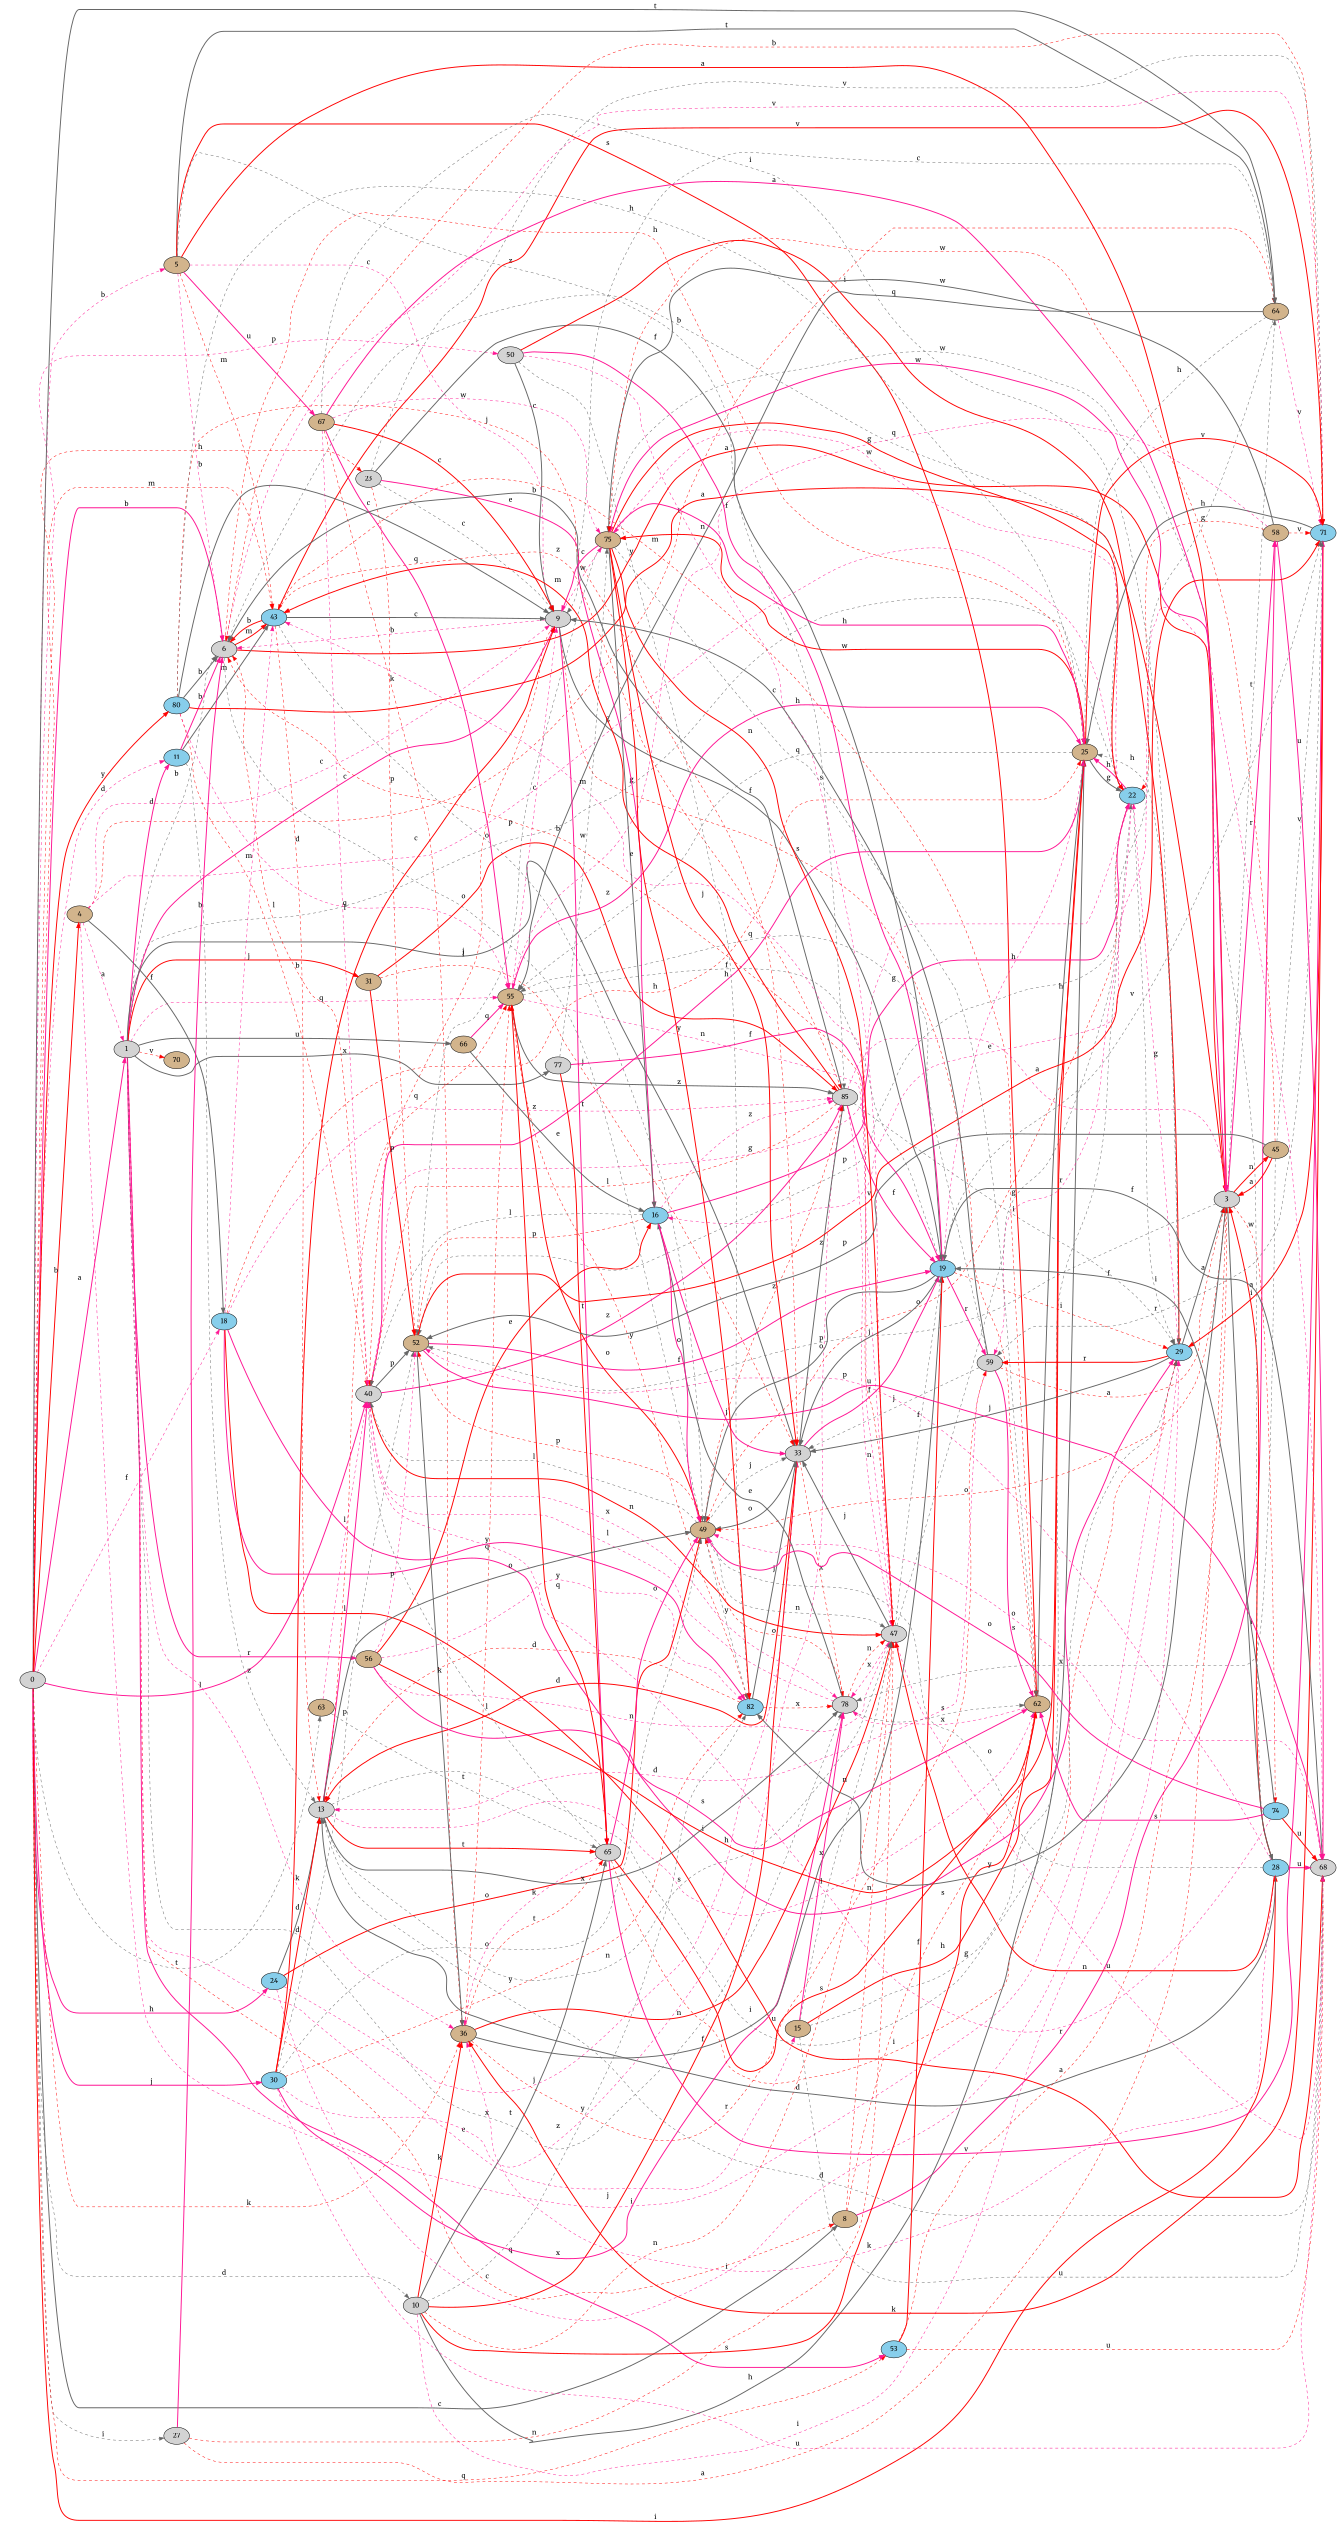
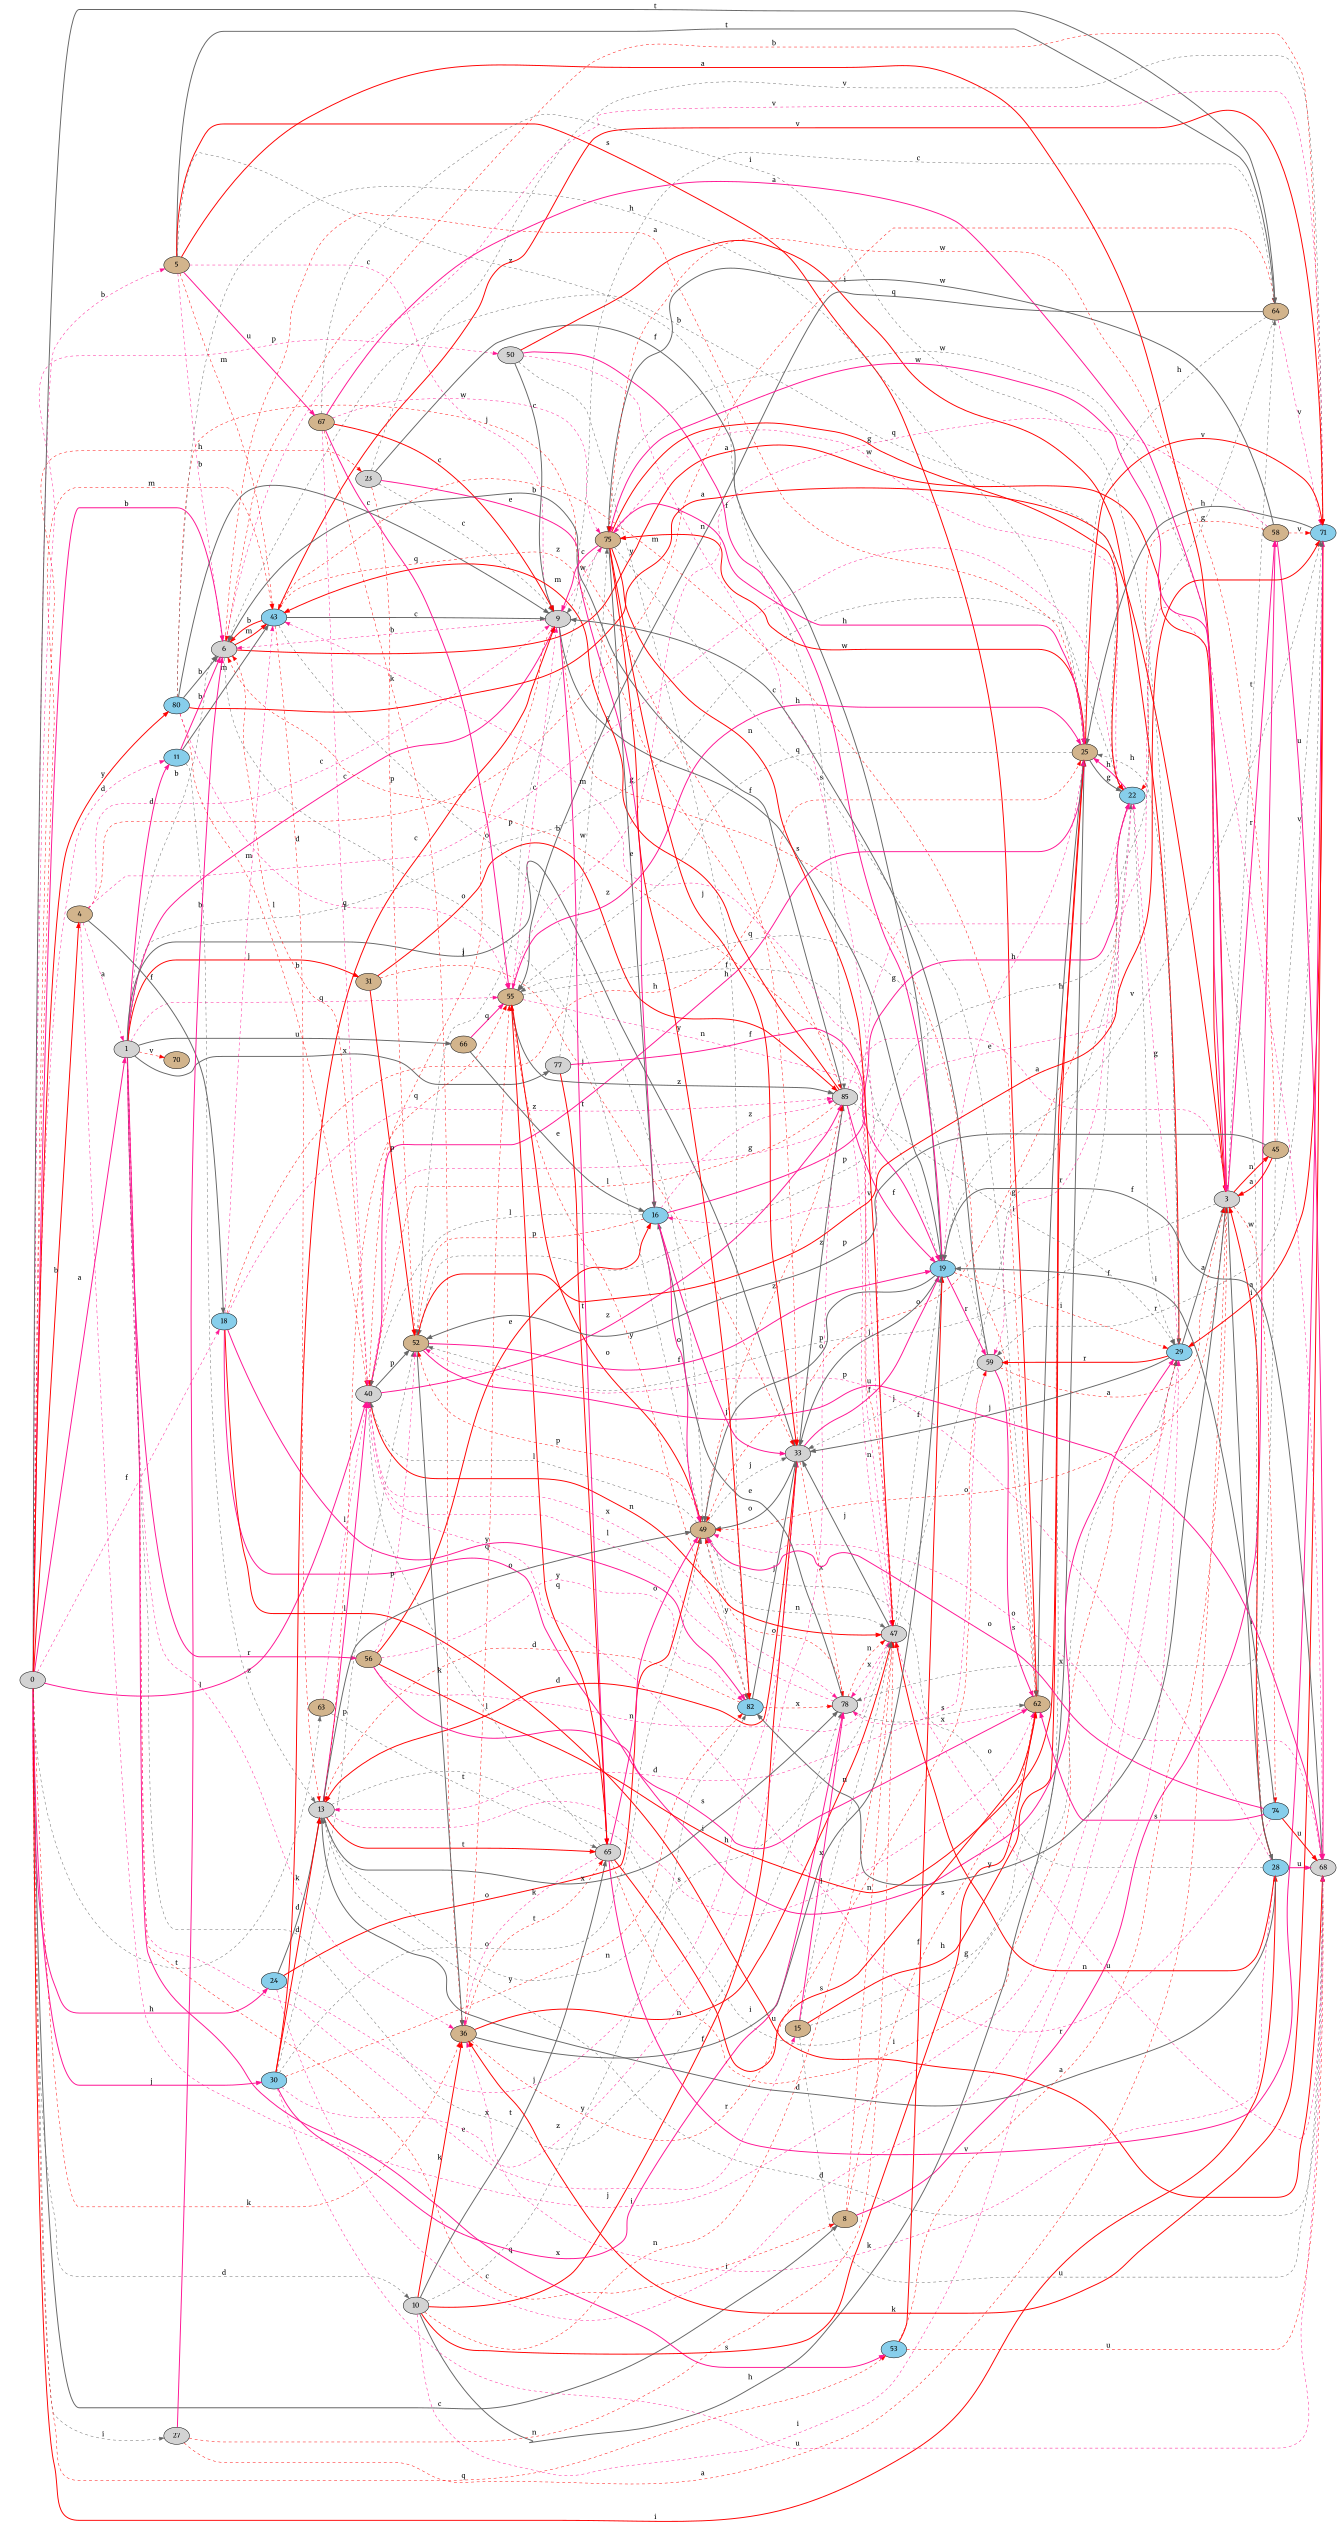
(655, 230) -> (655, 230)
